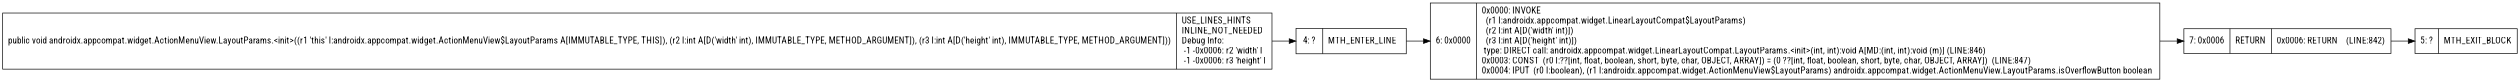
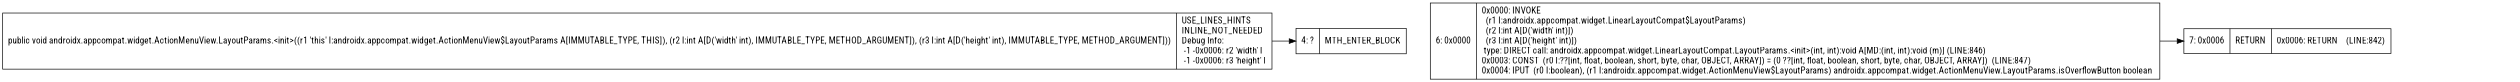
(1362, 41) -> (1363, 41)
(1415, 41) -> none
(2466, 41) -> none
